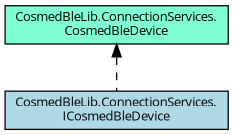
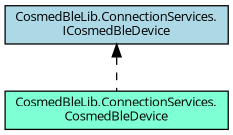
(117, 74) -> (117, 74)
